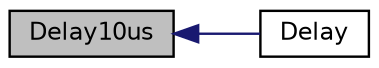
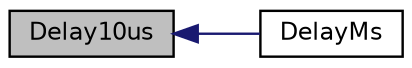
(315, 34) -> (332, 34)
